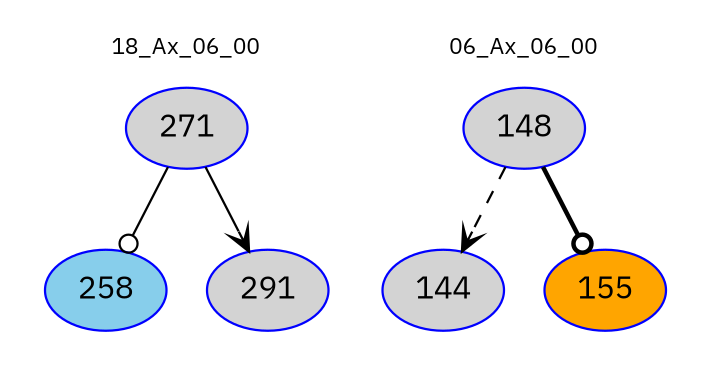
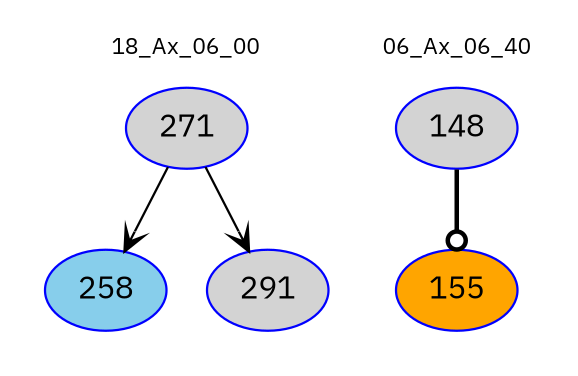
(524, 48) -> (458, 48)
(150, 201) -> (151, 199)
(443, 290) -> none
